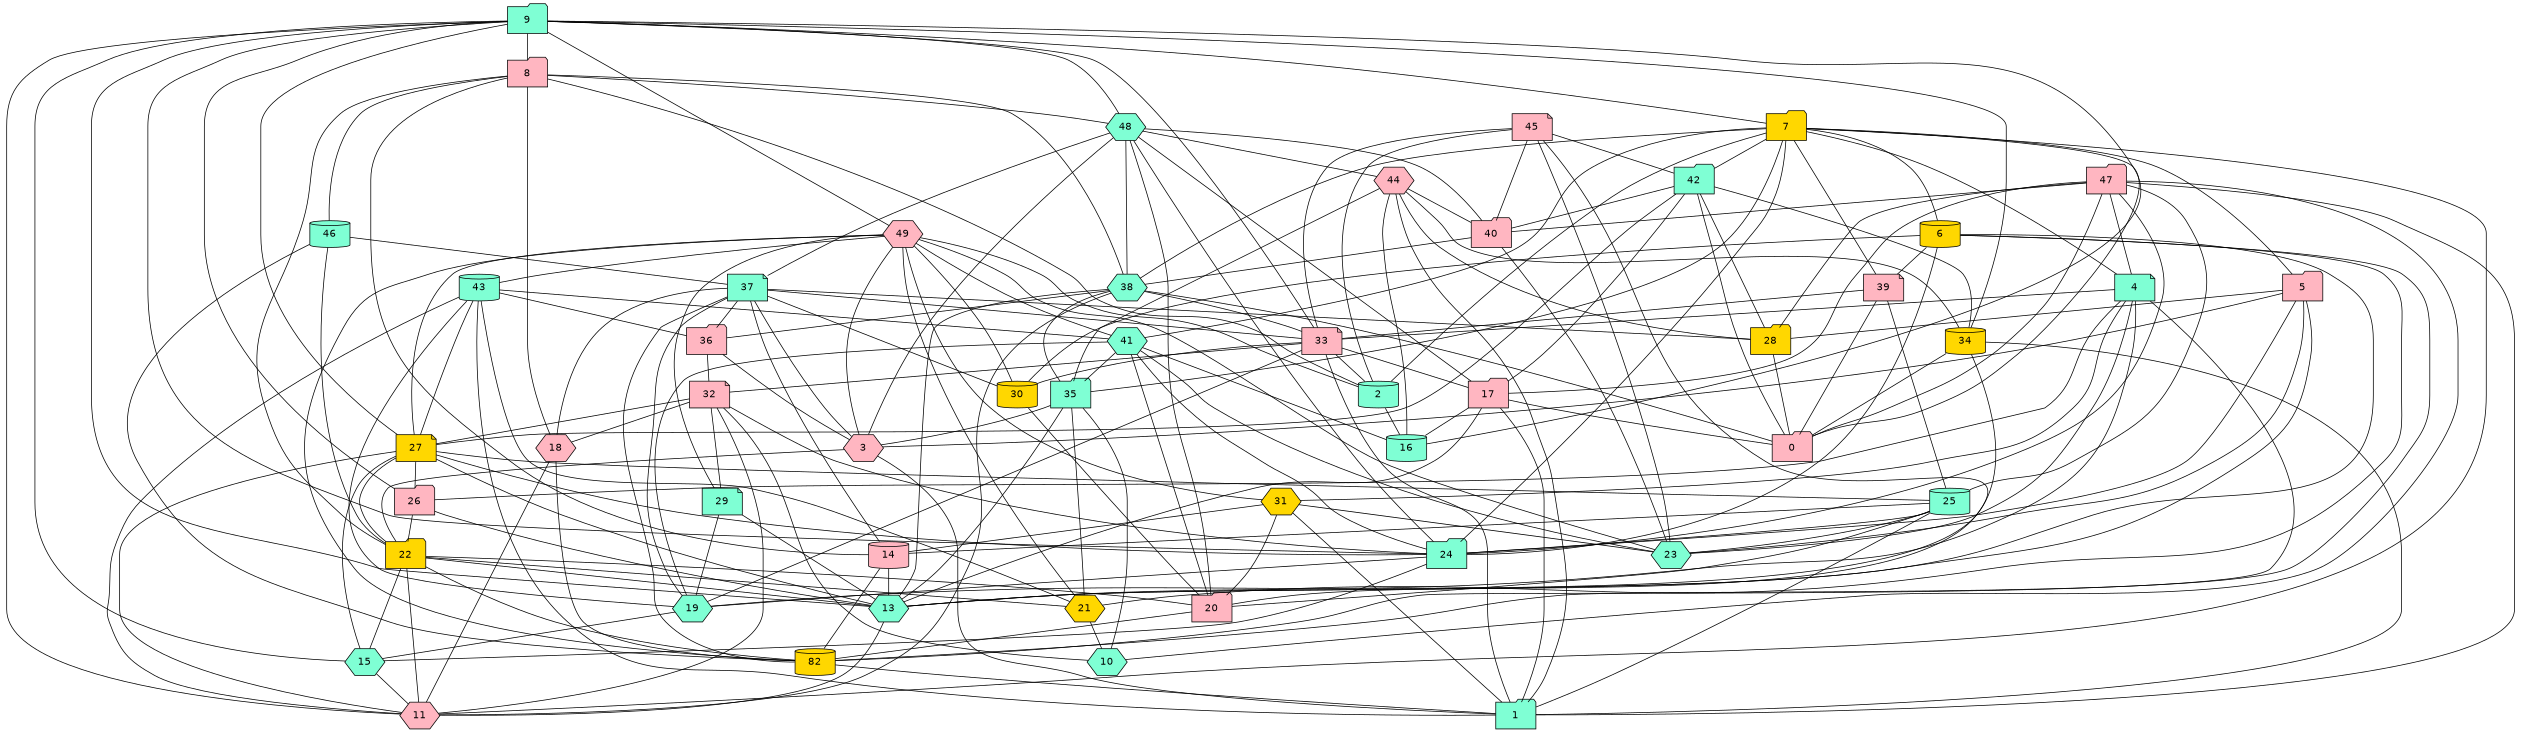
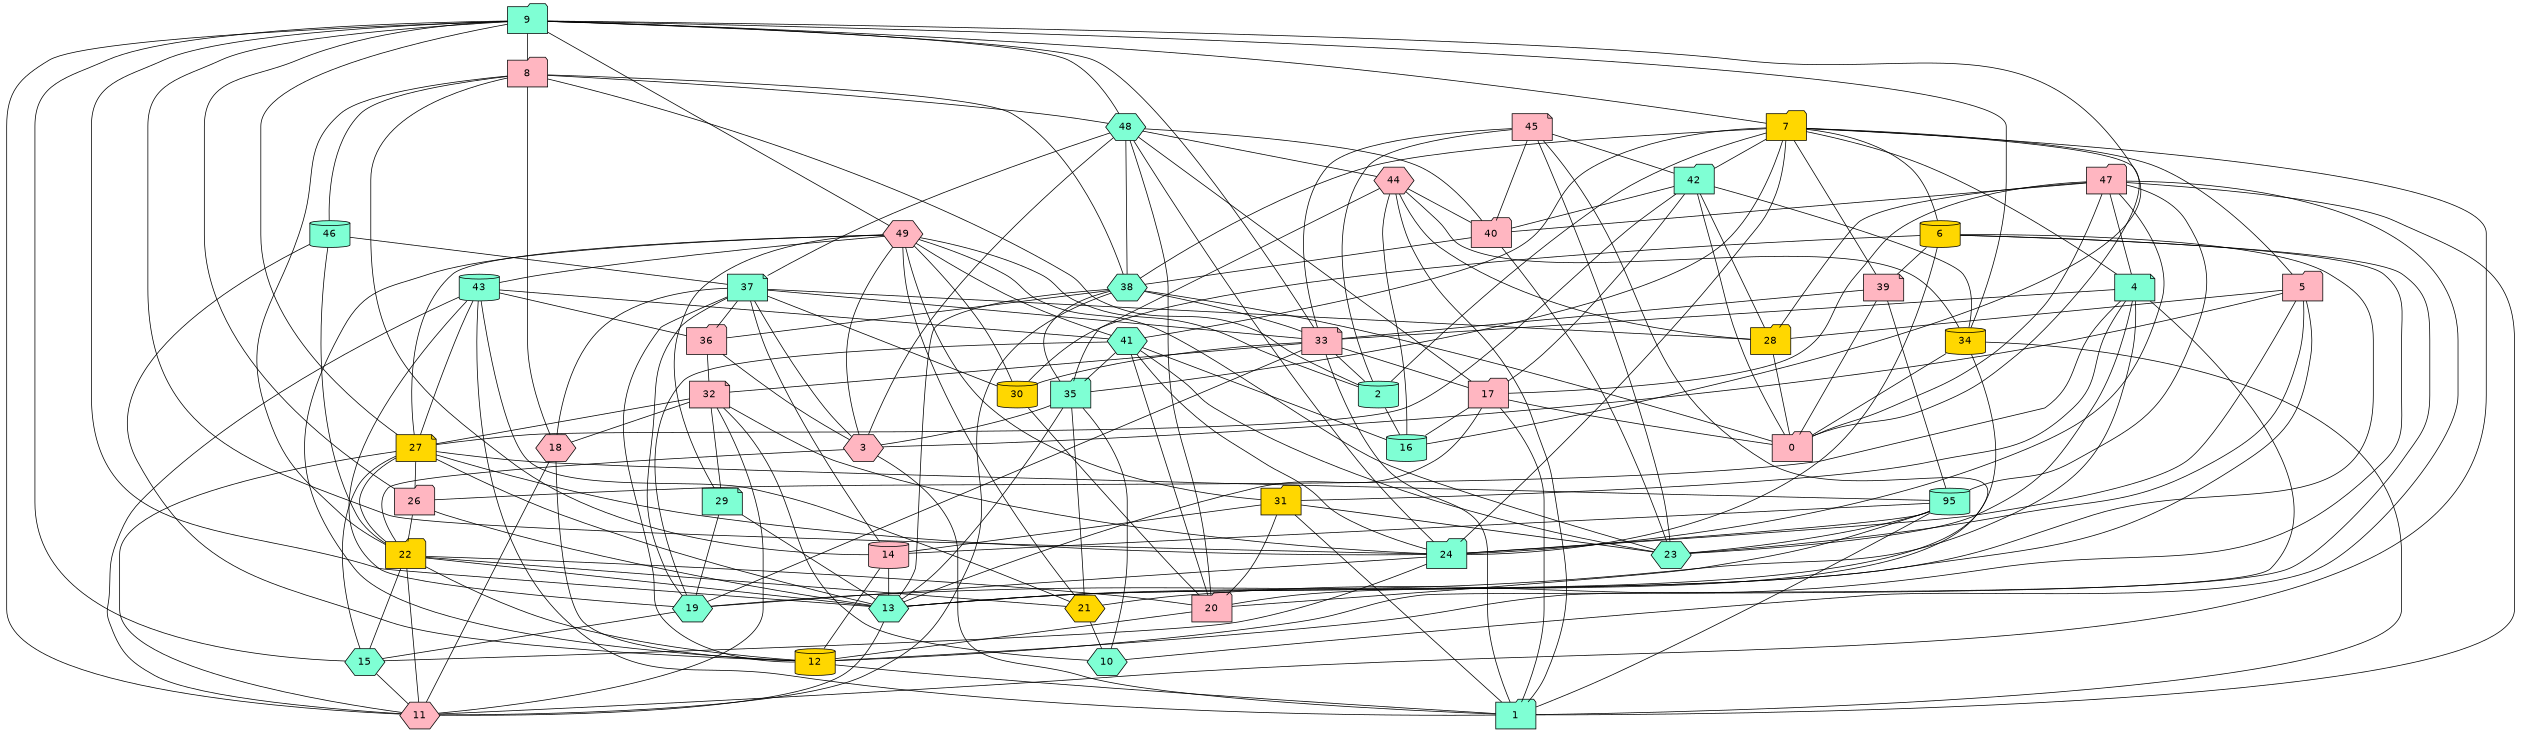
(1281, 502) -> (1281, 502)
(1950, 502) -> (1950, 502)
(815, 662) -> (815, 662)
